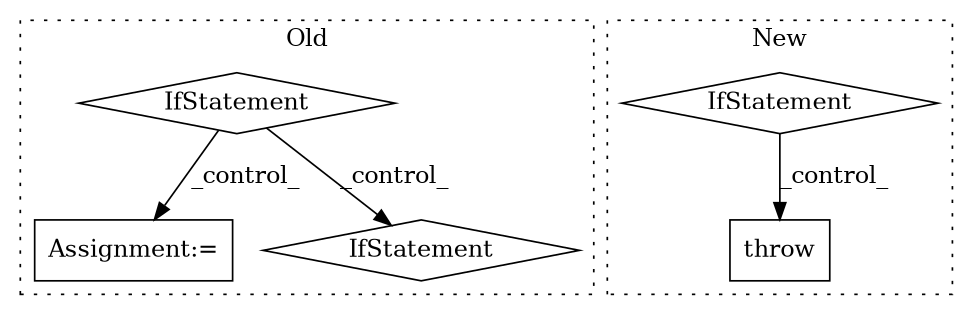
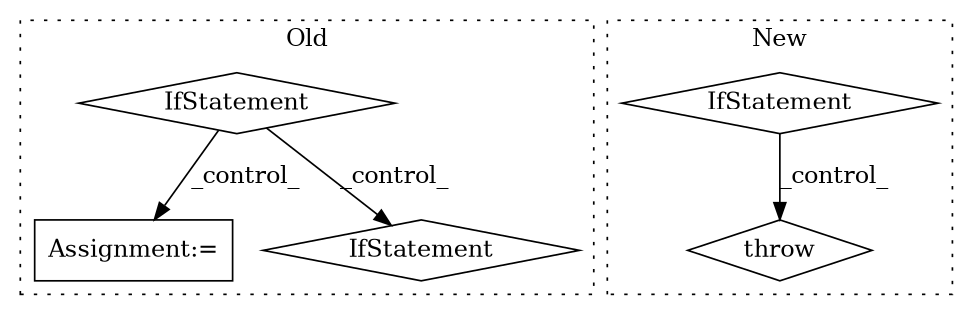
(780, 250) -> (780, 250)
